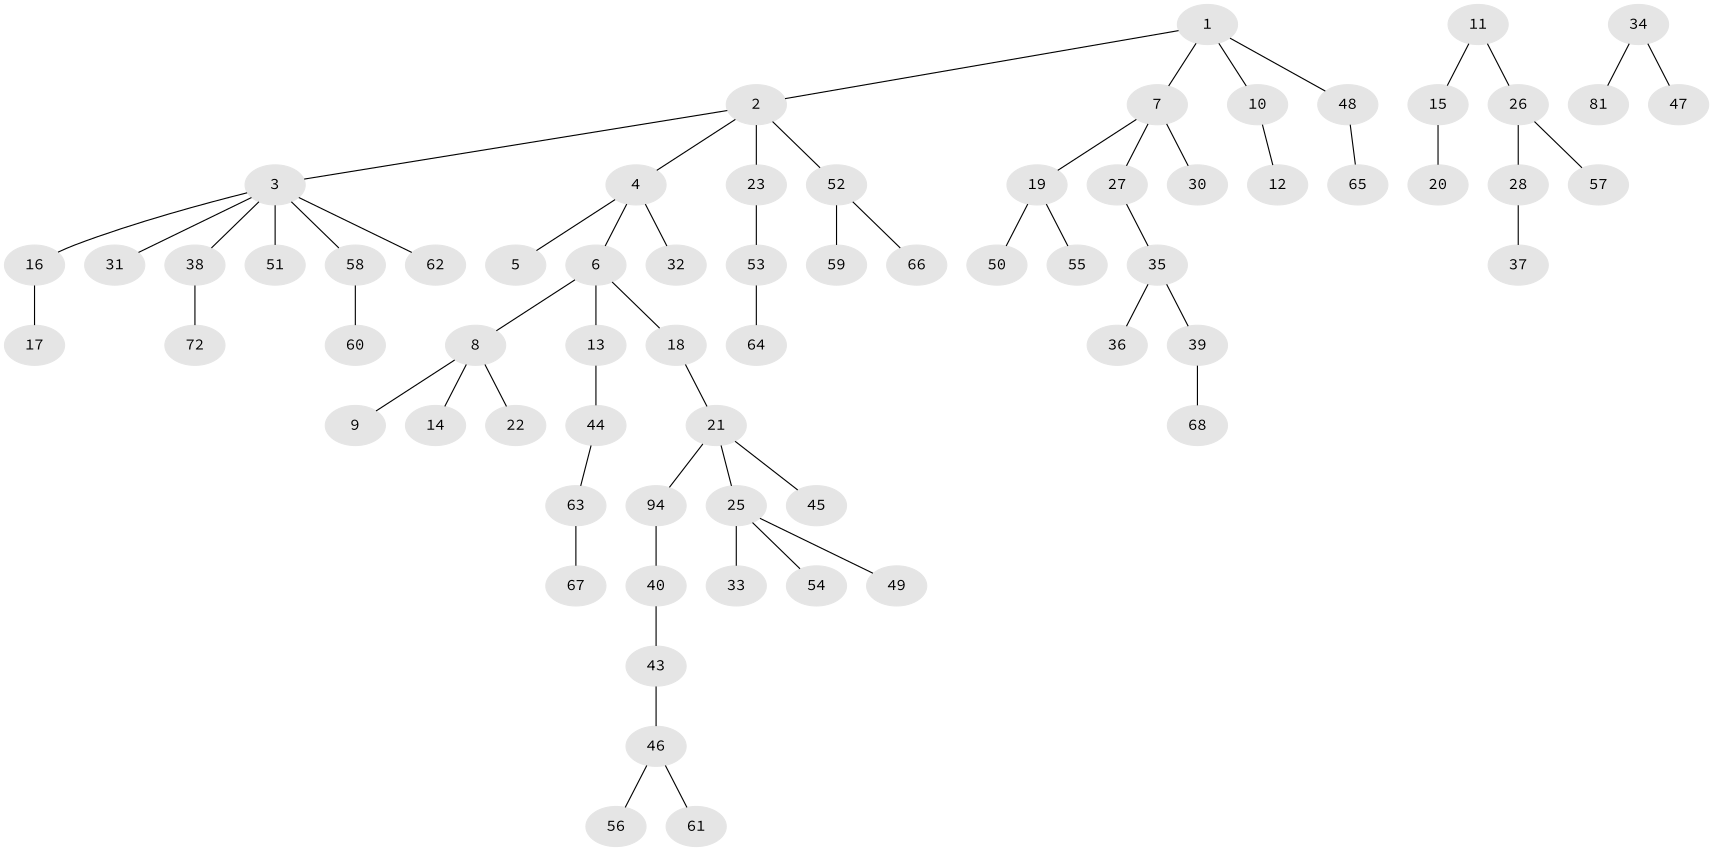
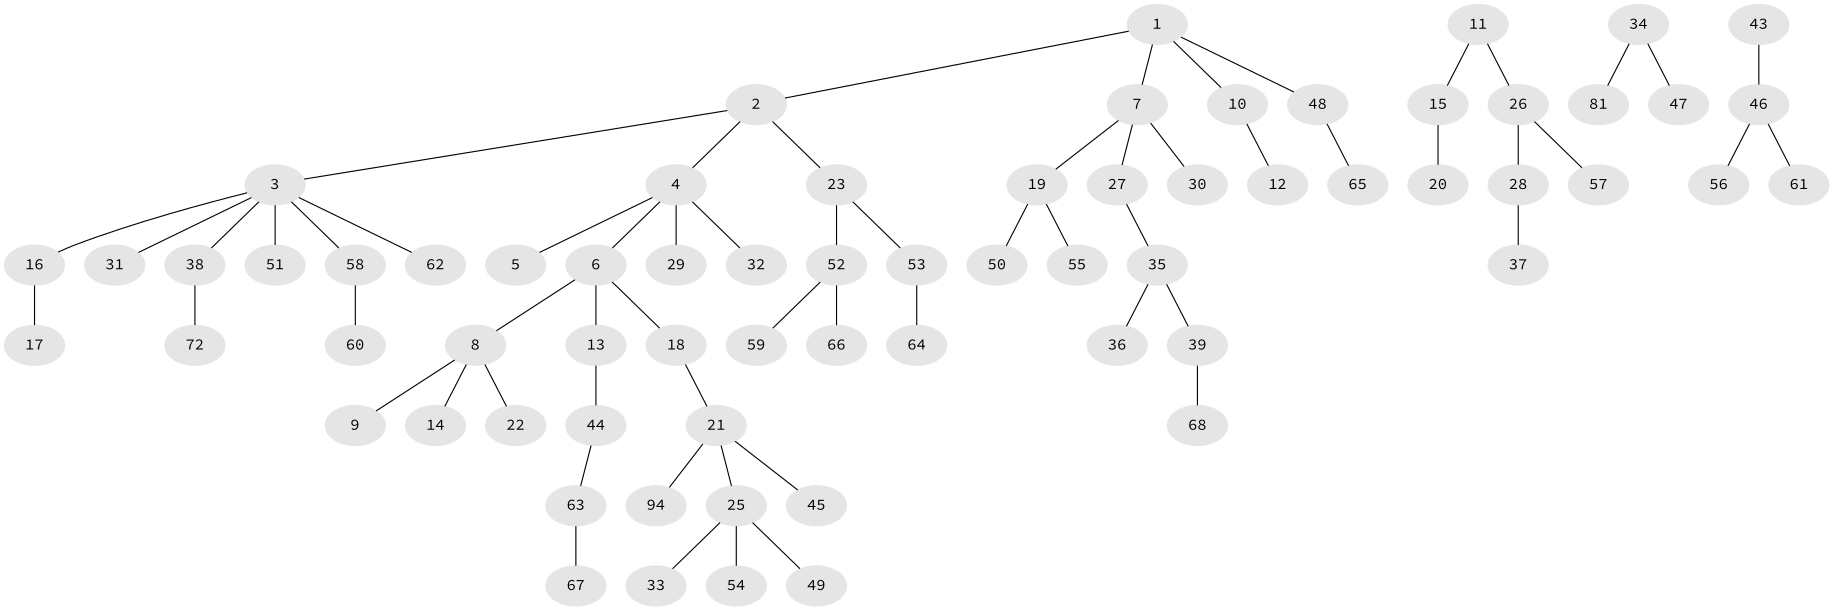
(796, 145) -> (837, 225)
none -> (676, 265)
(656, 586) -> none
